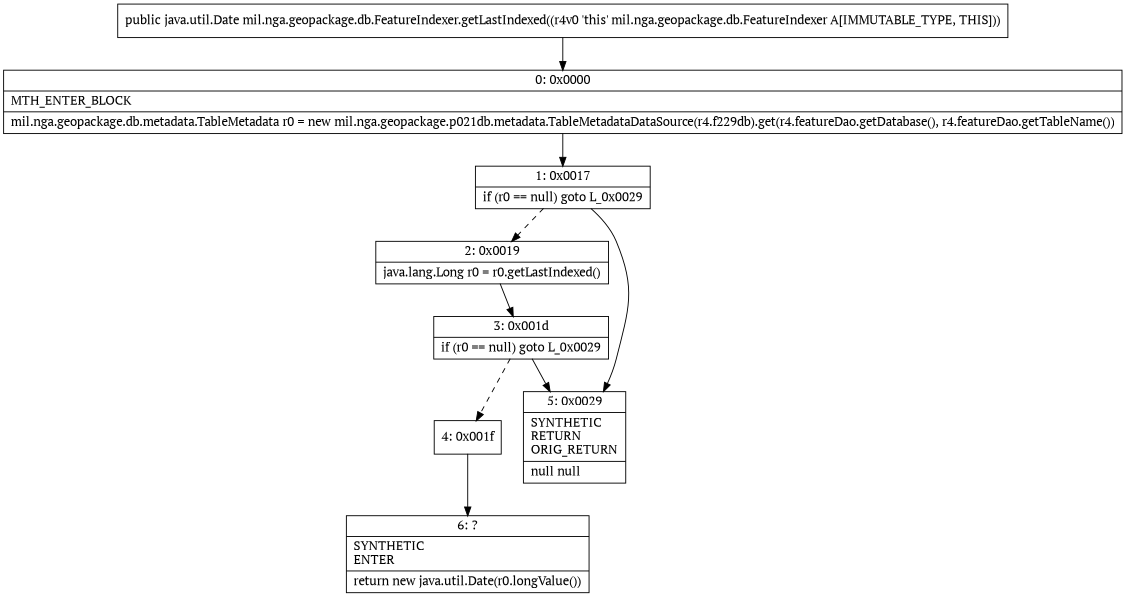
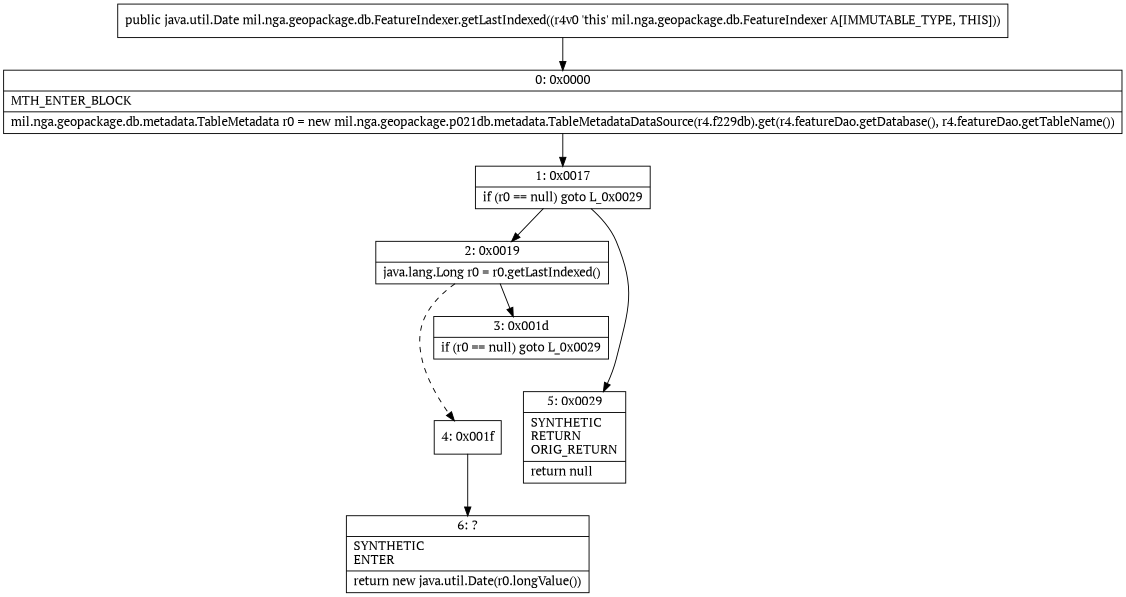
(531, 222) -> (531, 222)
(539, 371) -> none
(495, 386) -> (420, 346)
(556, 472) -> (562, 472)
